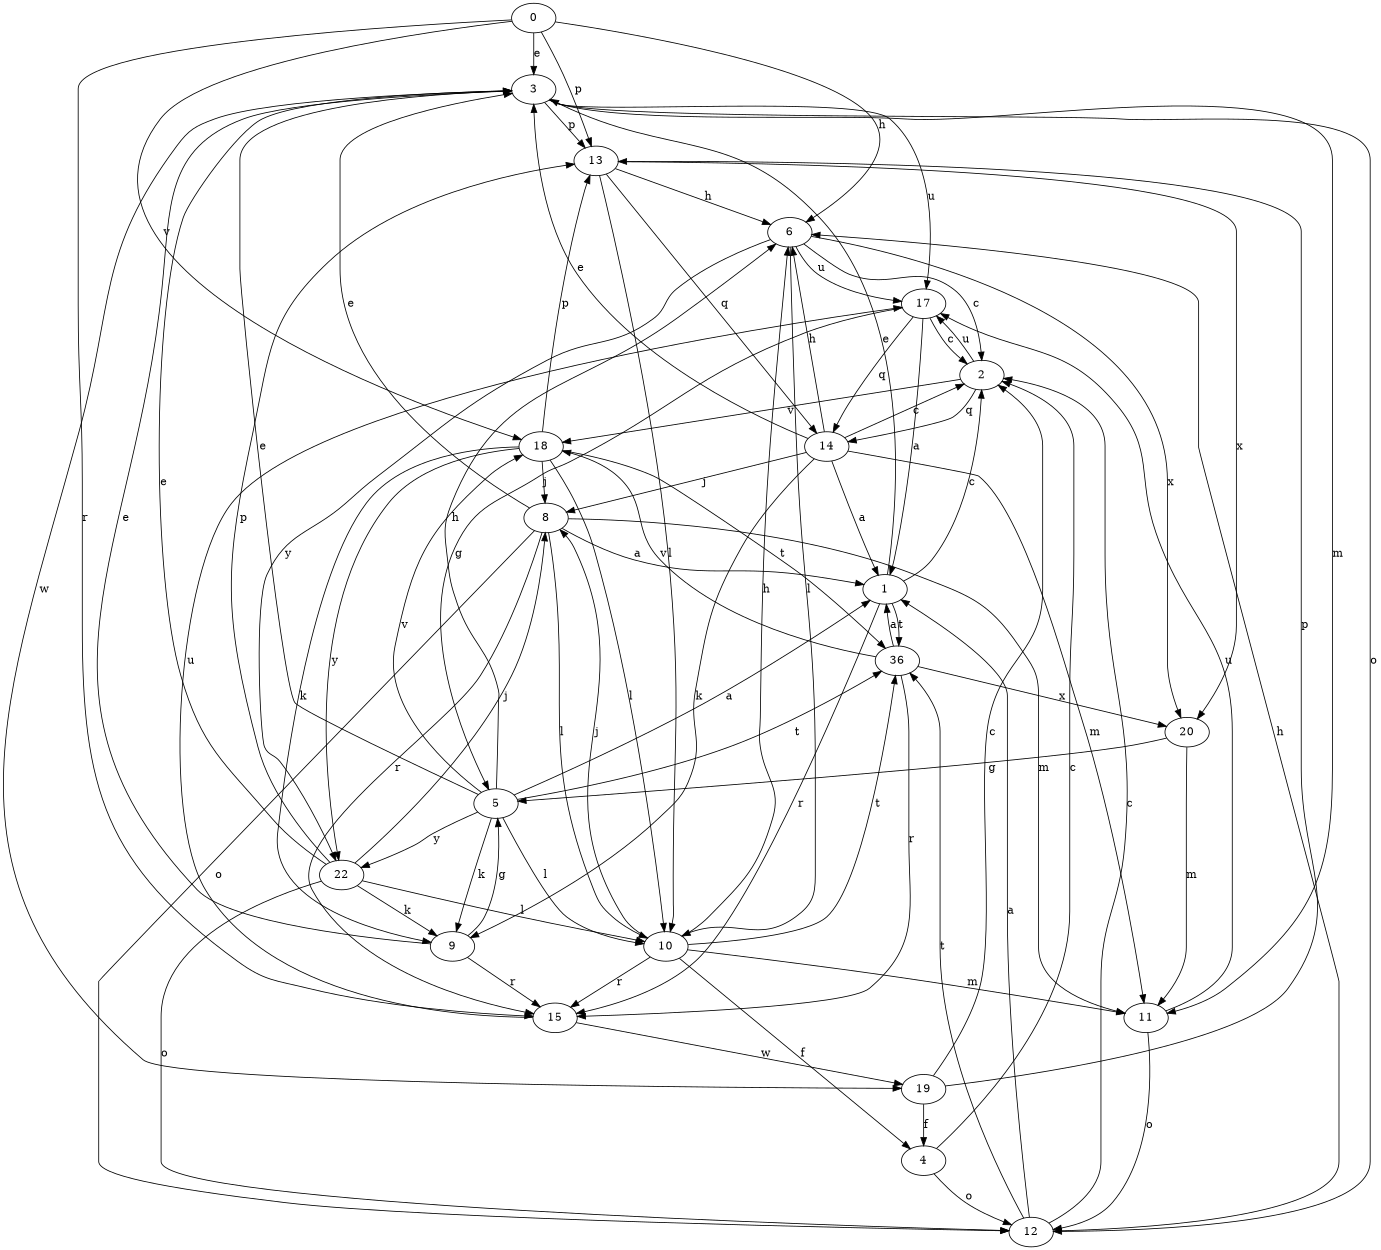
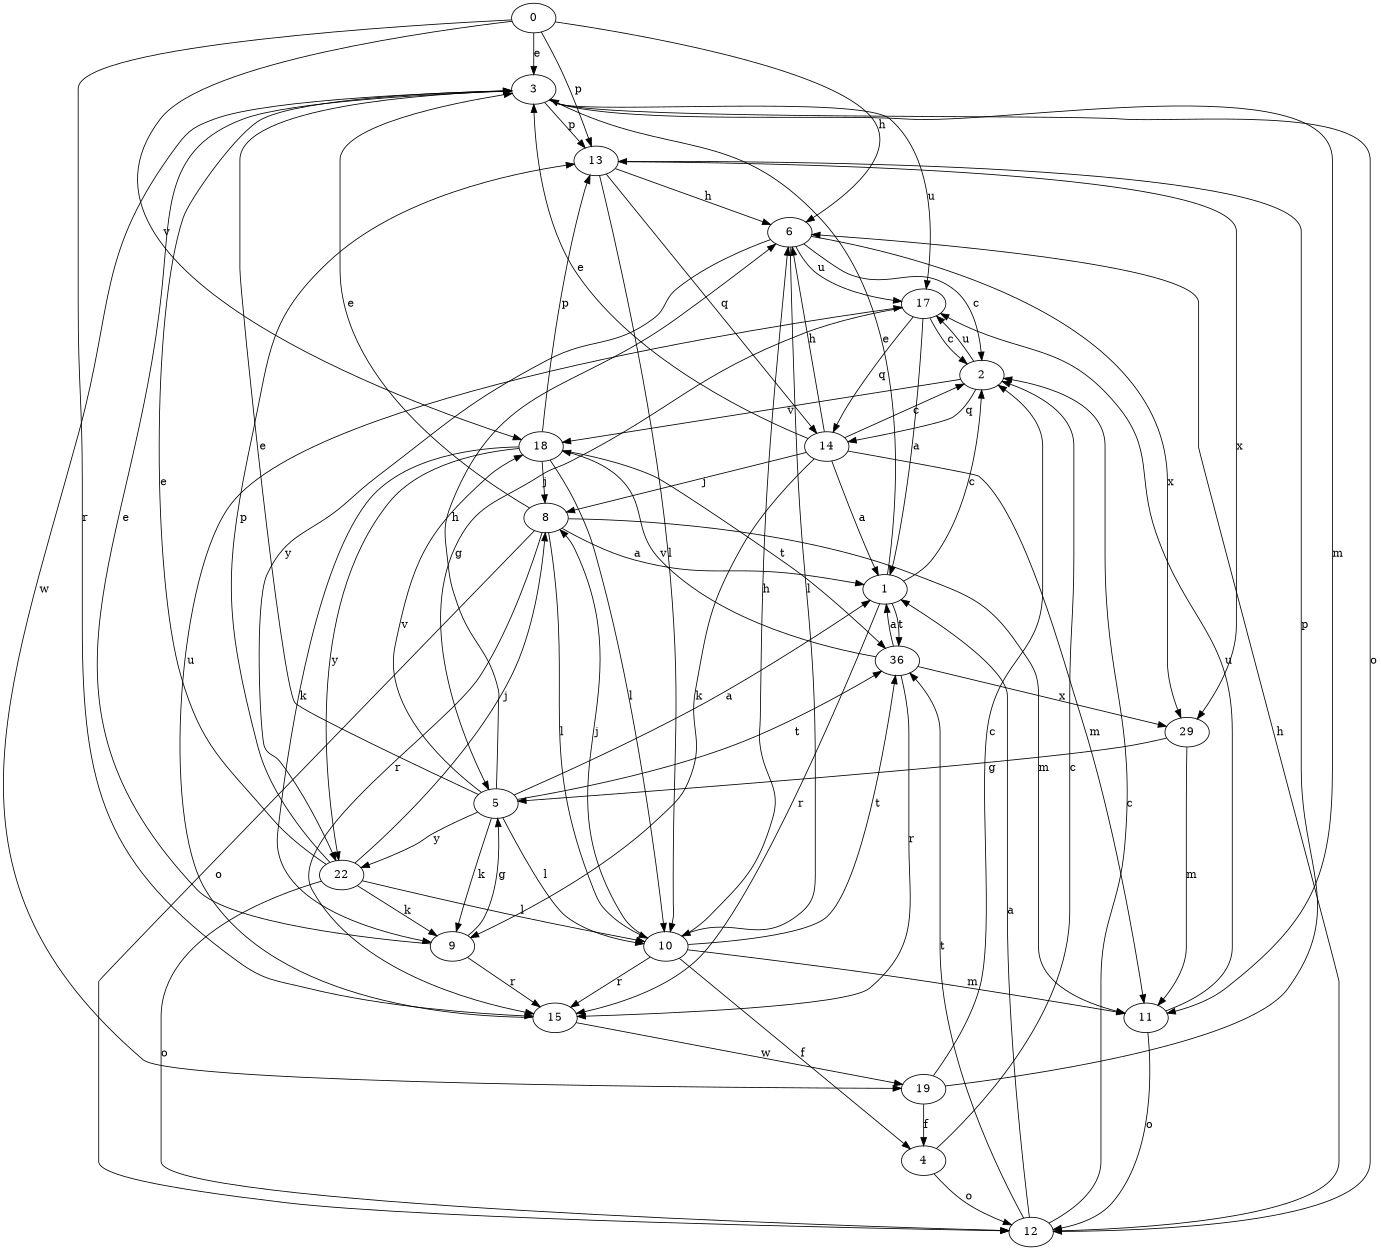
(1187, 732) -> (1187, 732)
